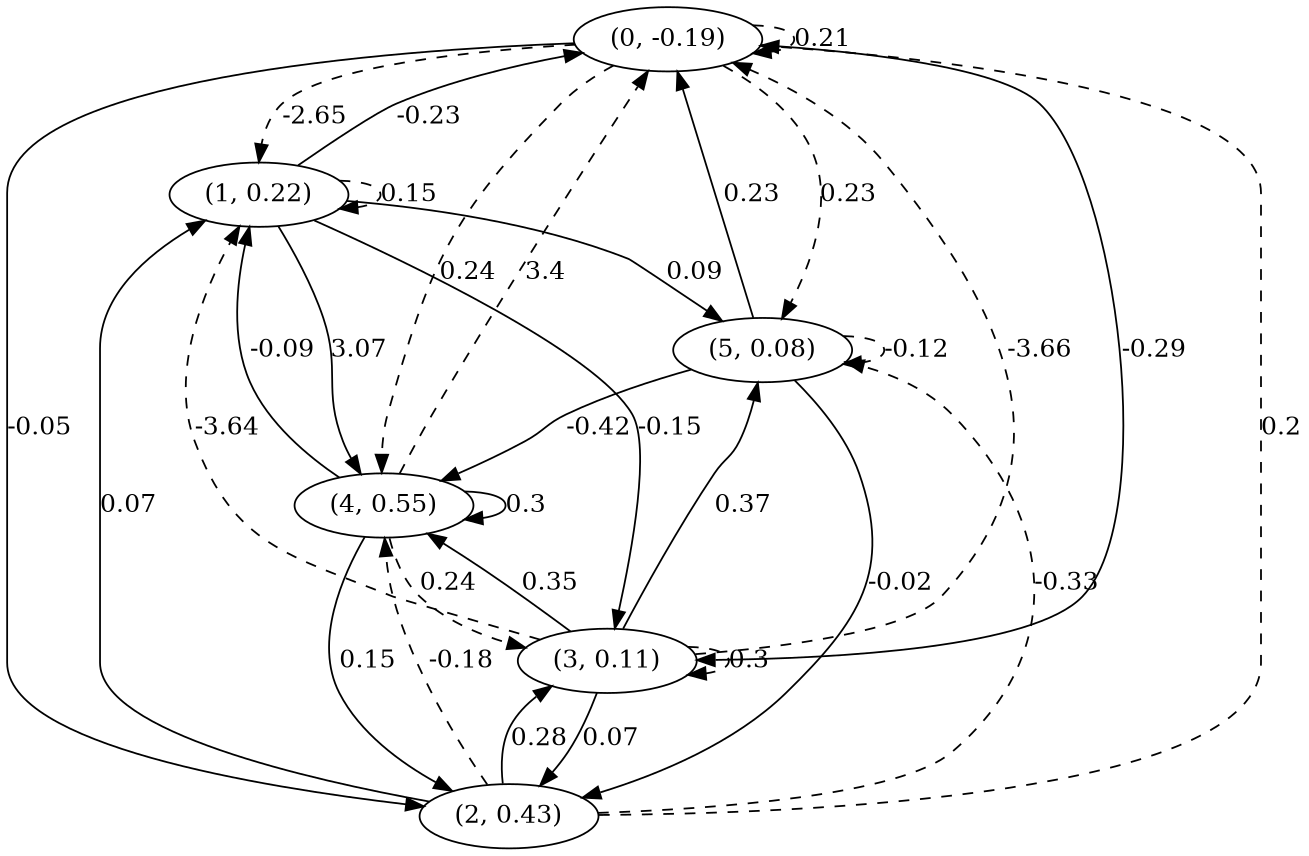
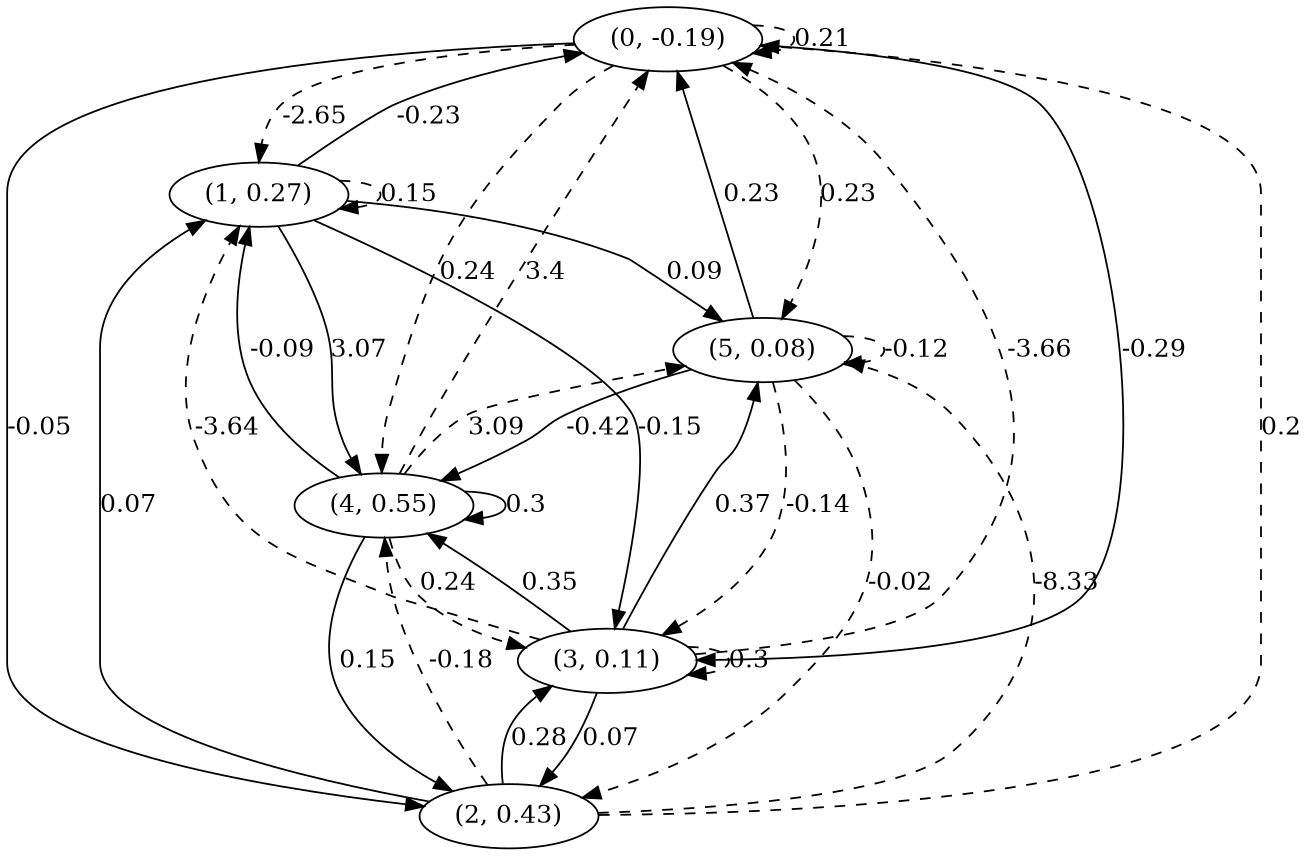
(259, 195) -> (259, 195)
none -> (524, 398)
none -> (777, 524)
(1067, 583) -> (1067, 583)
(853, 613) -> (853, 613)
